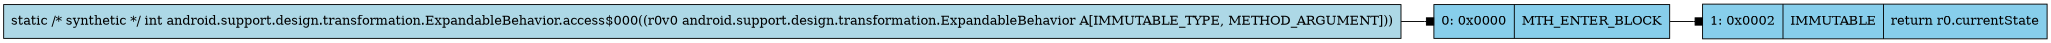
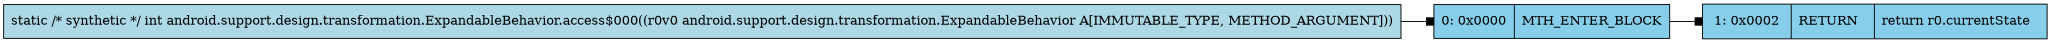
(1833, 21) -> (1828, 21)
